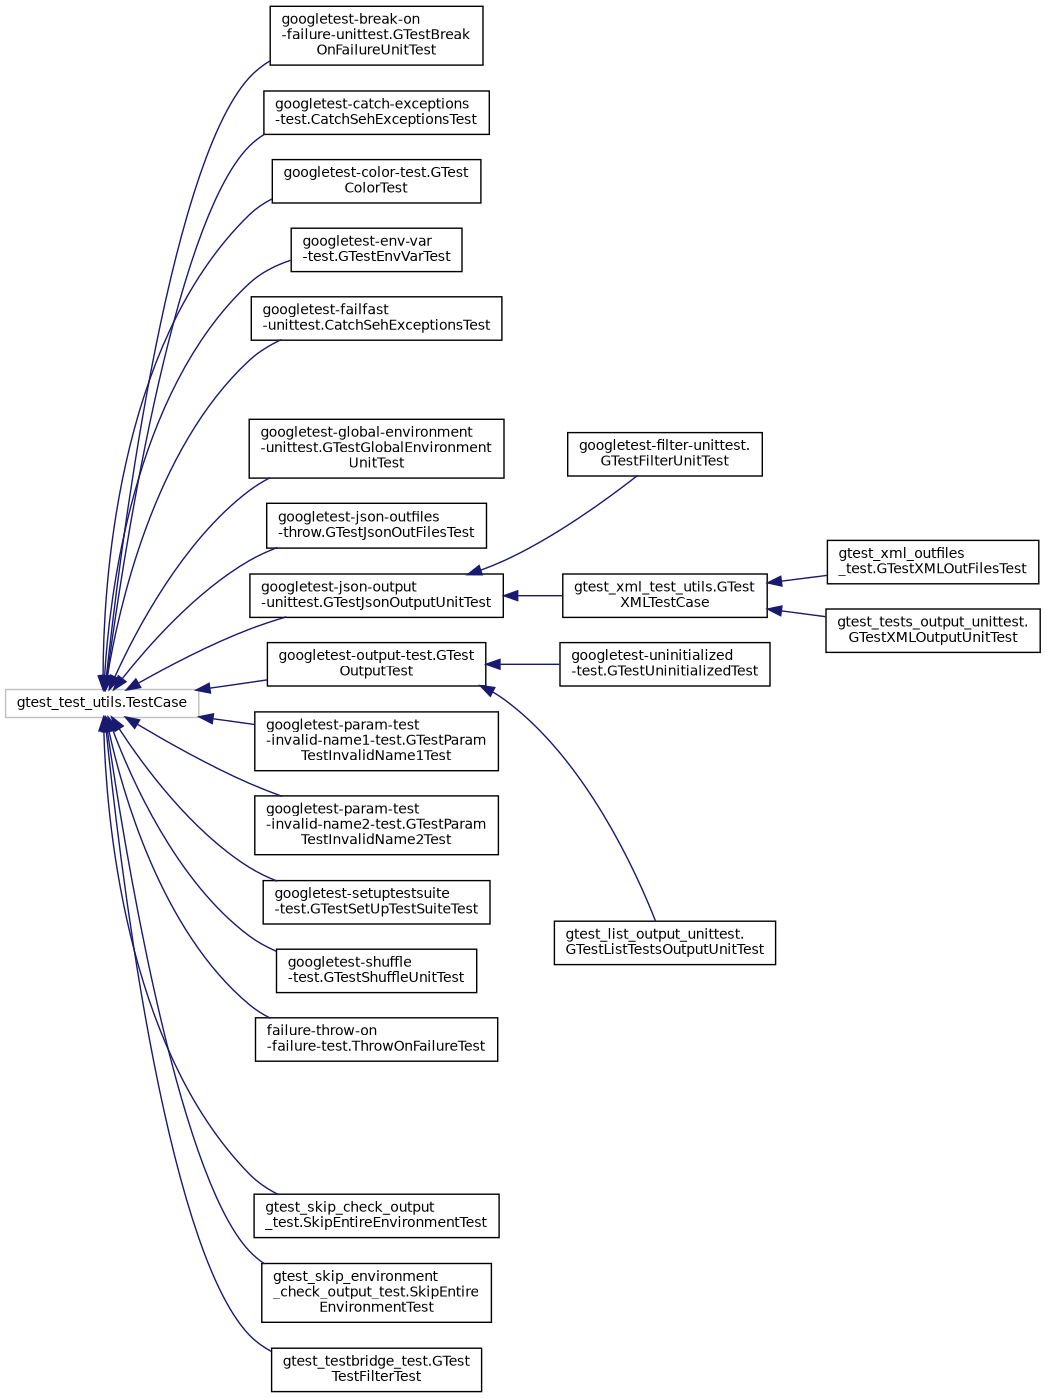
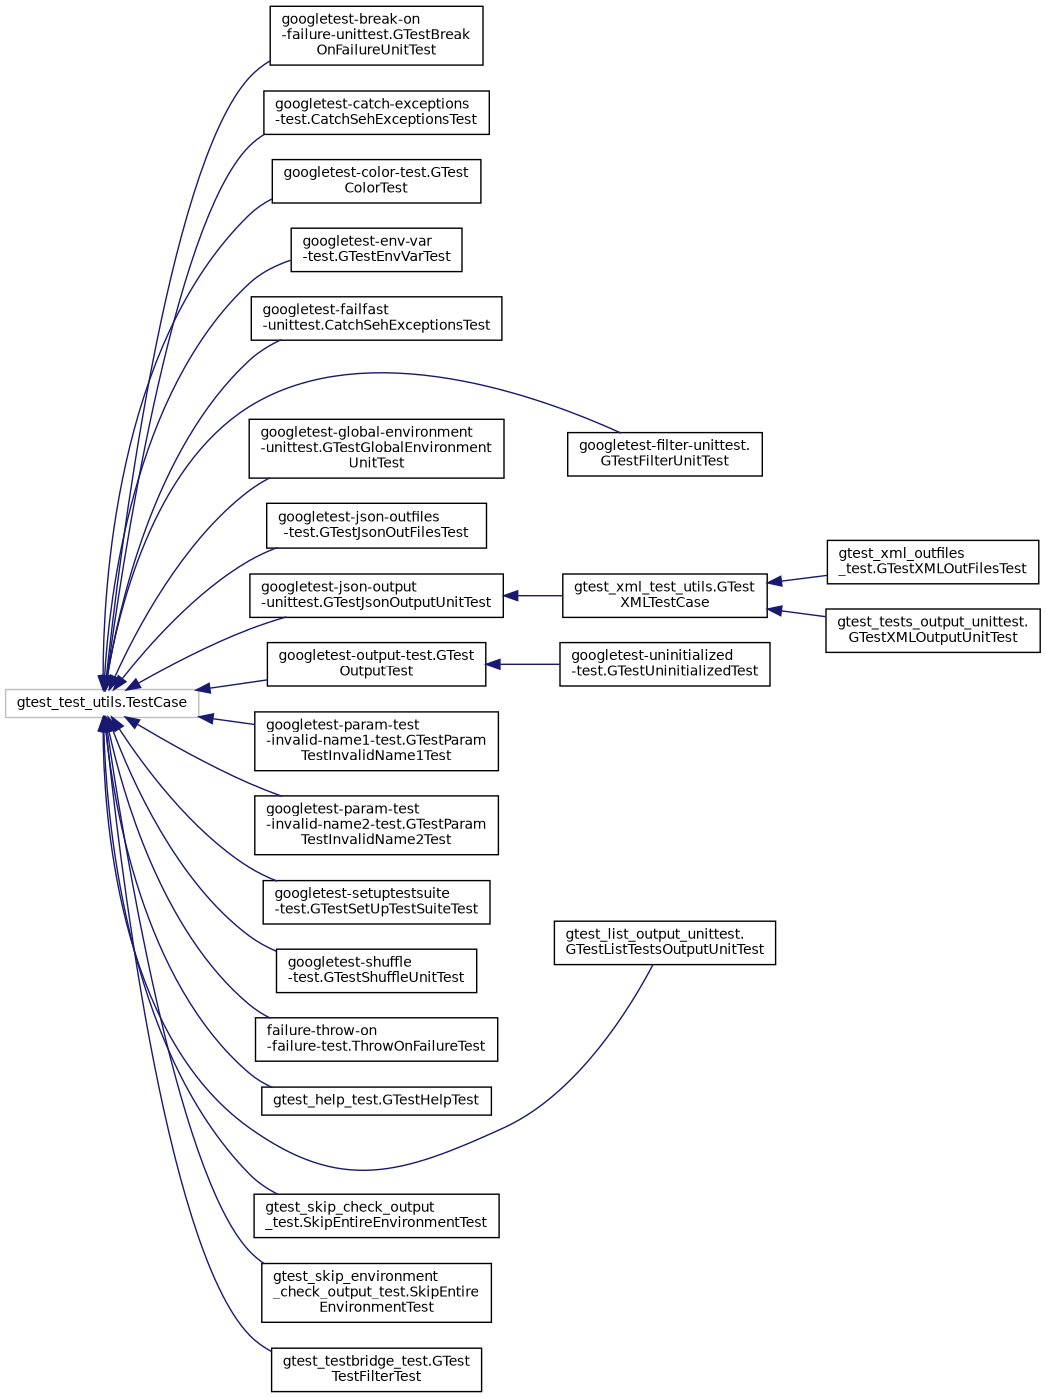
(377, 526) -> (377, 526)
(563, 529) -> (283, 391)
(590, 795) -> (275, 1144)
none -> (377, 1101)
